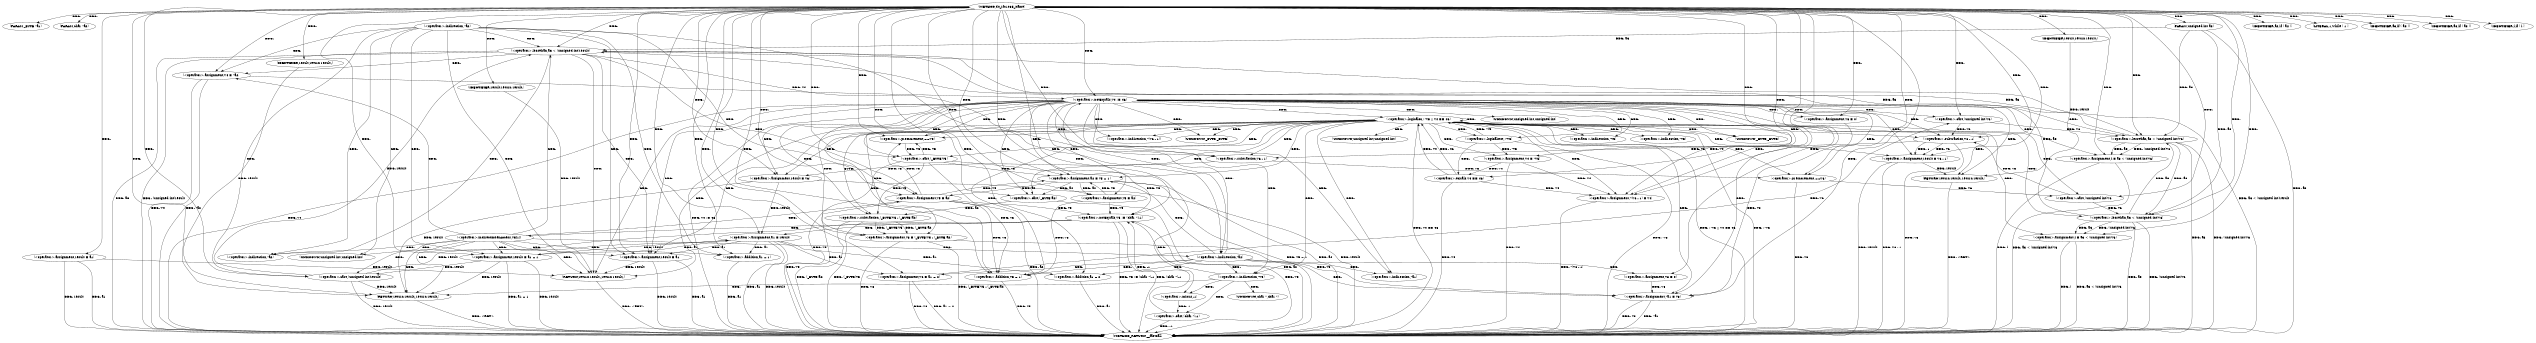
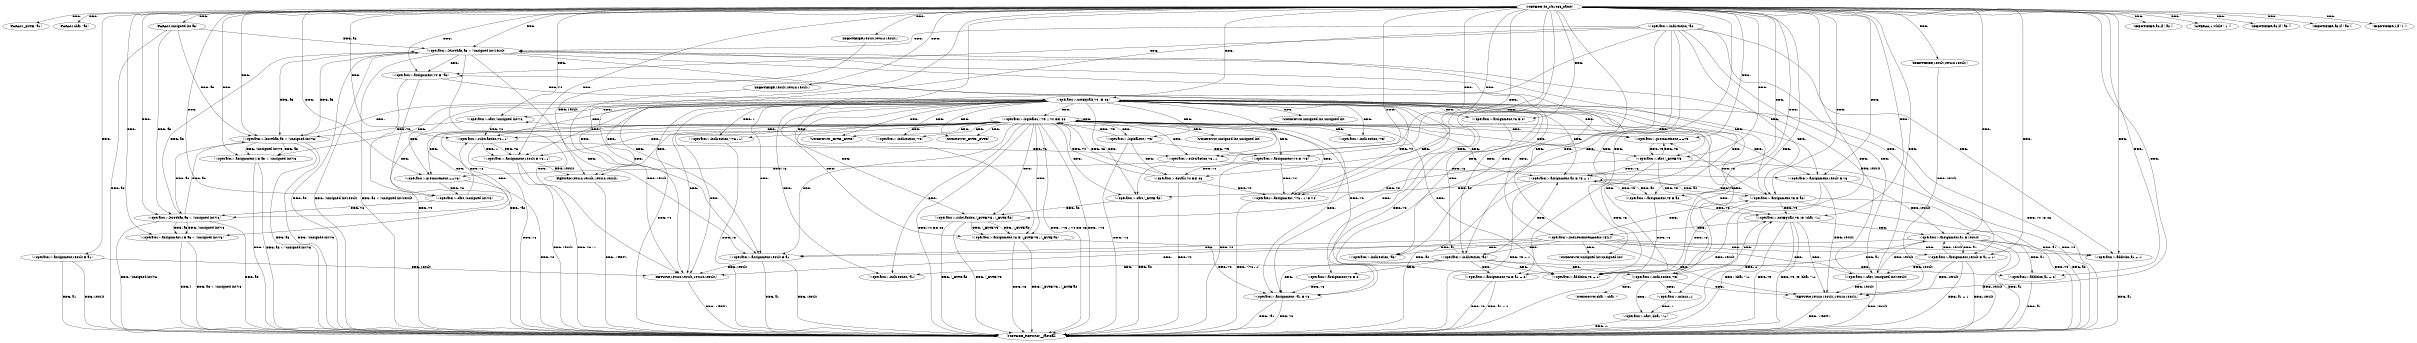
(1100, 120) -> (749, 120)
(850, 169) -> (1028, 169)
(1040, 330) -> (764, 328)
